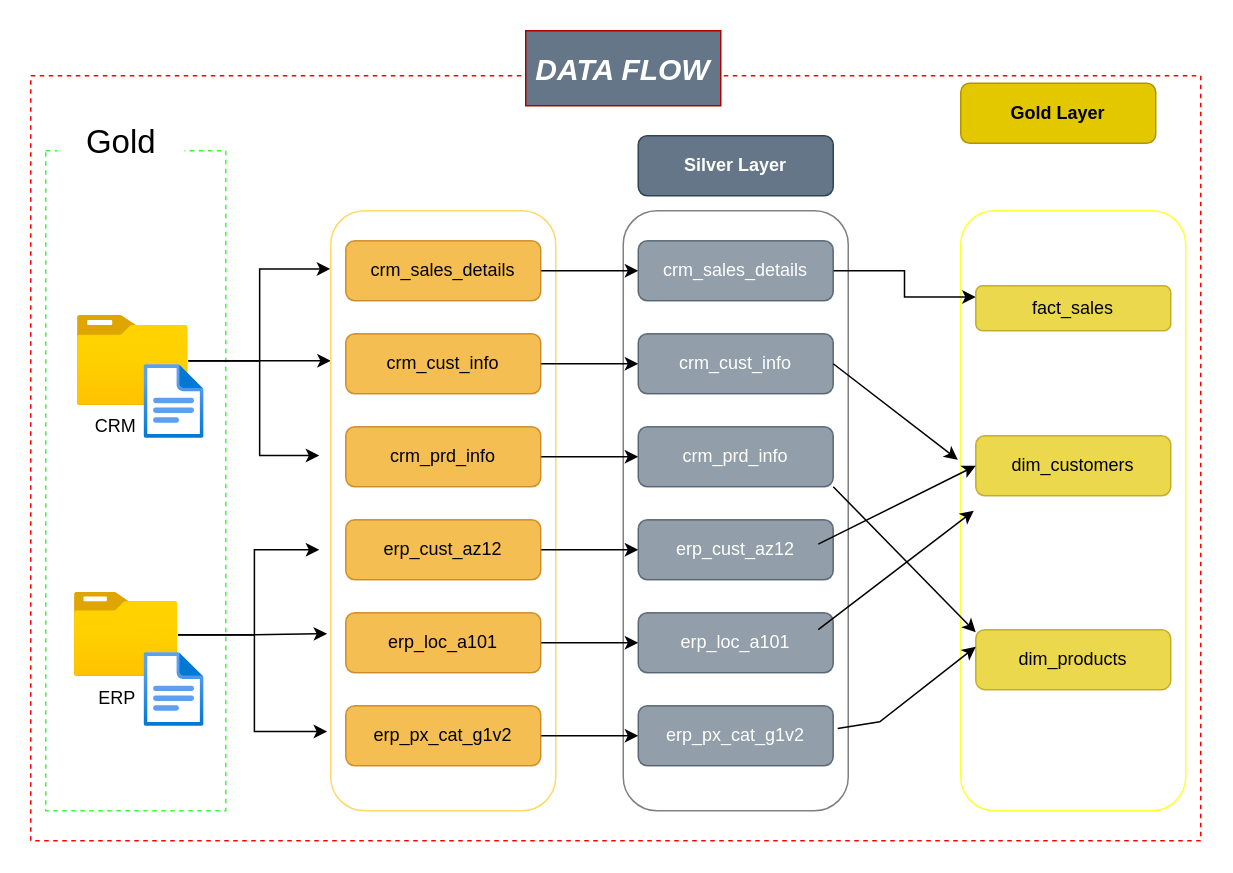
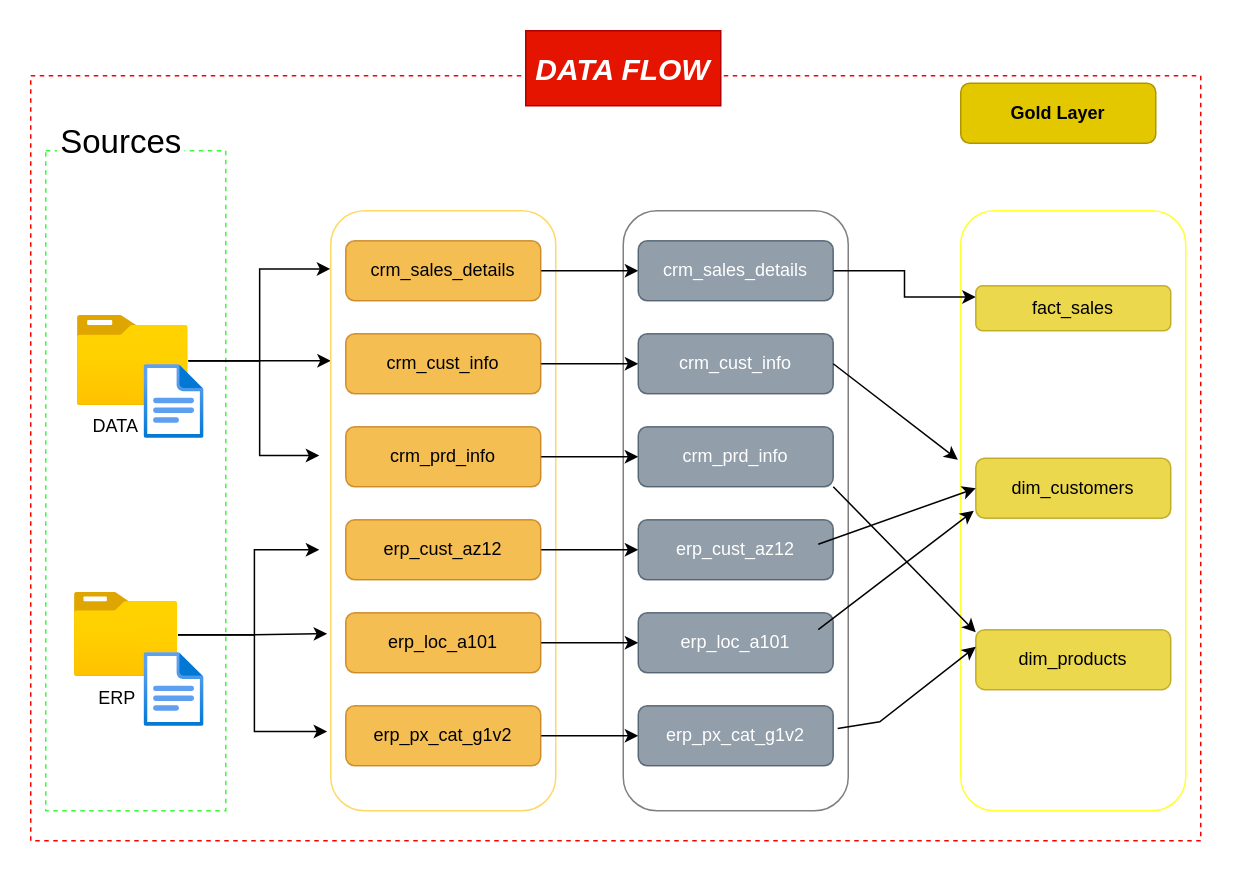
(623, 68) -> (623, 68)
(122, 143) -> (122, 143)
(736, 166) -> none
(134, 427) -> (134, 427)
(1073, 466) -> (1073, 488)
